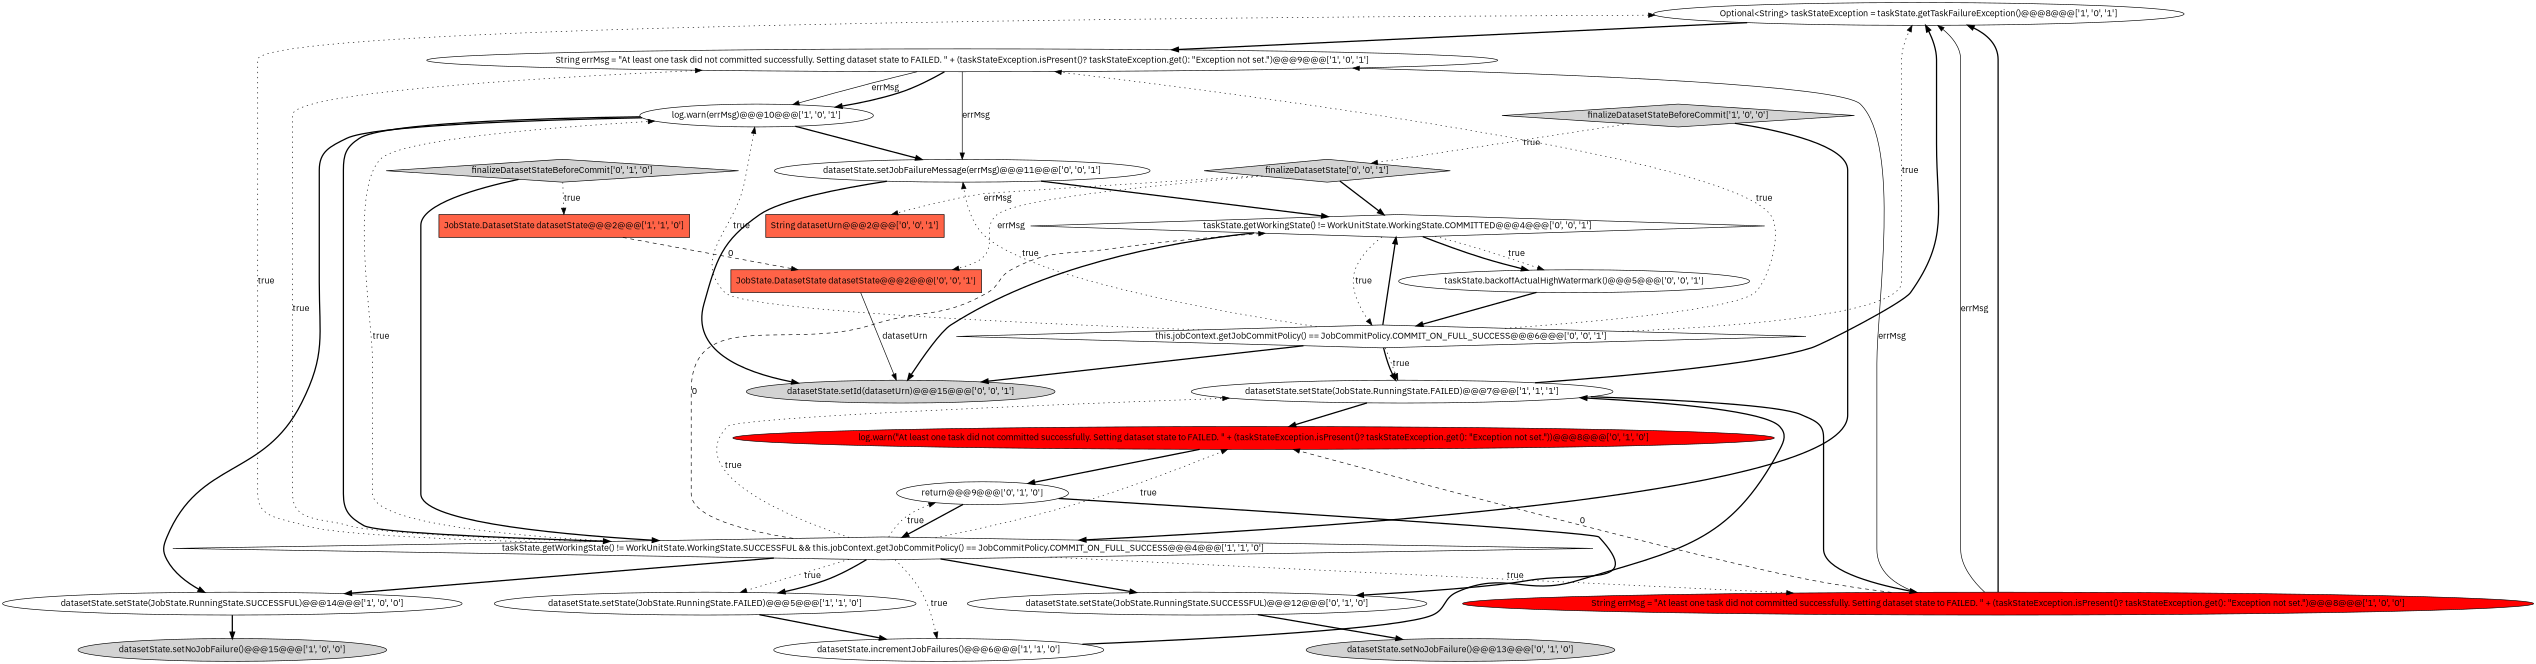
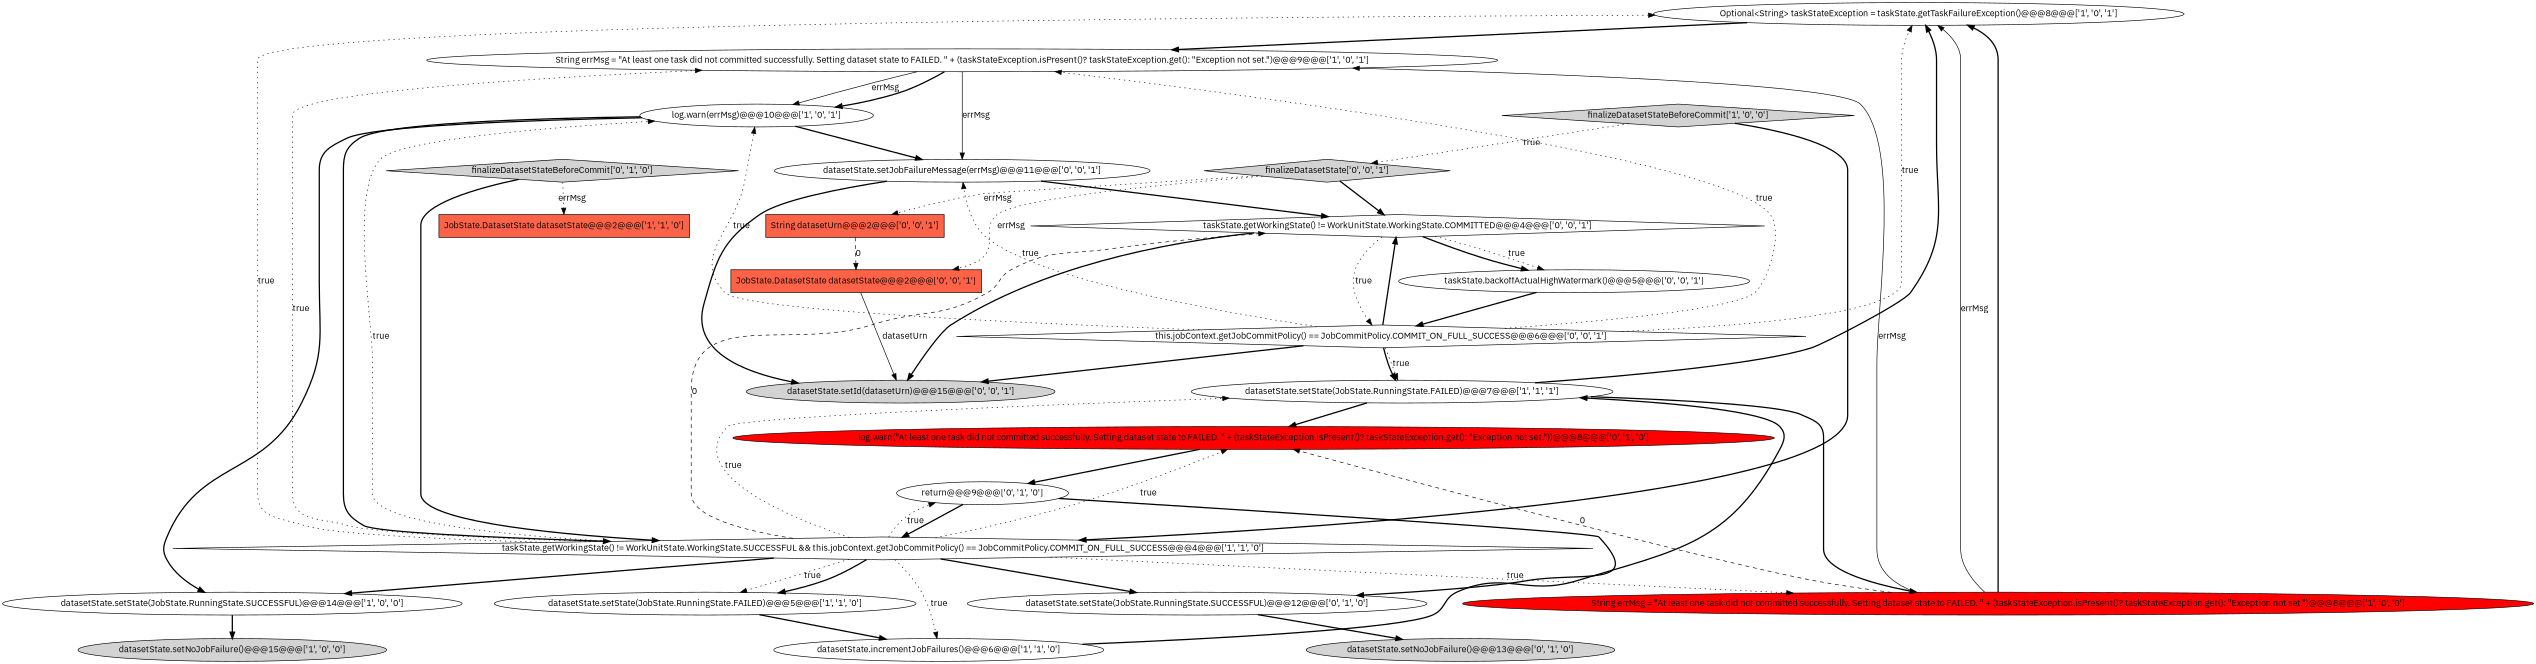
(572, 198) -> (572, 198)
(707, 253) -> (856, 250)
